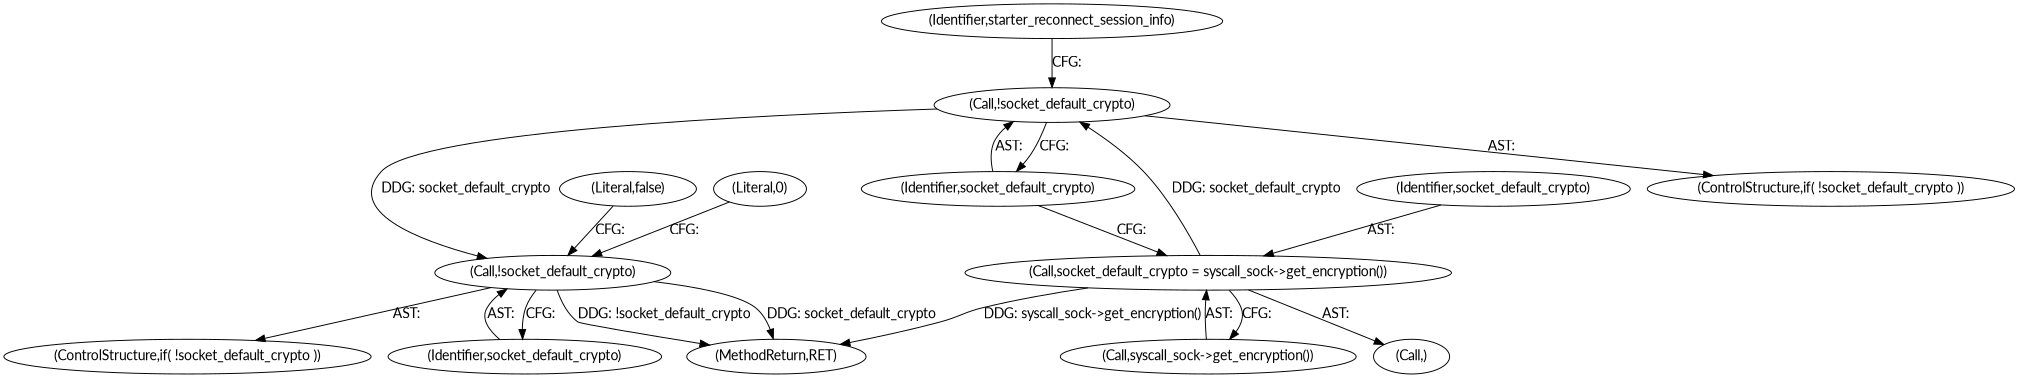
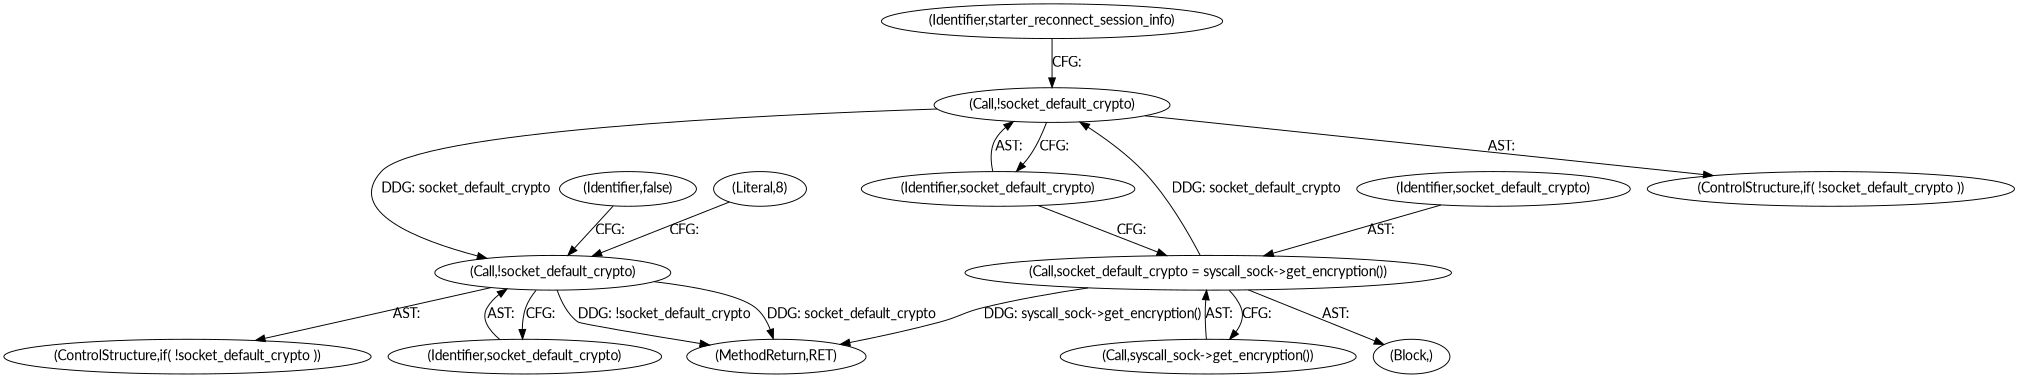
(628, 189) -> (628, 189)
(760, 189) -> (760, 189)
(1412, 357) -> (1412, 357)
